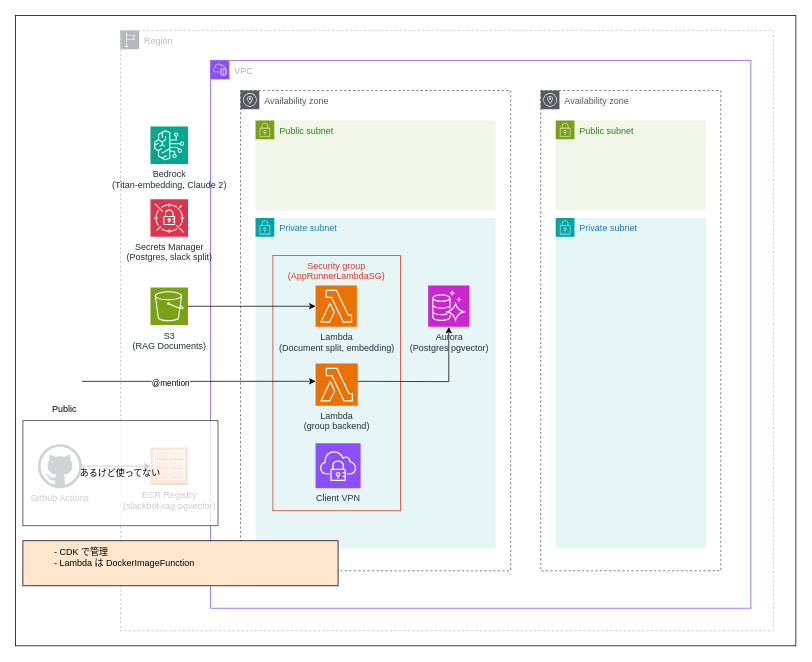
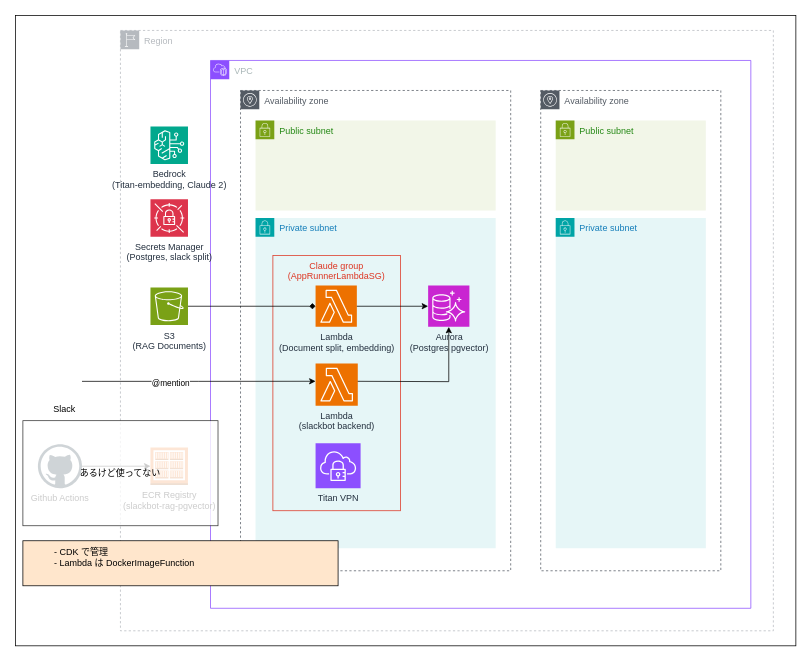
(336, 271) -> (336, 271)
(309, 306) -> (308, 306)
none -> (390, 306)
(65, 409) -> (65, 409)
(337, 421) -> (337, 421)
(338, 499) -> (338, 499)
